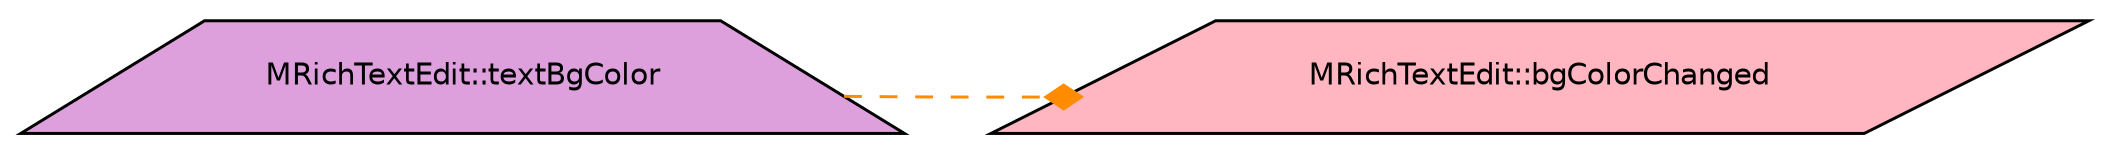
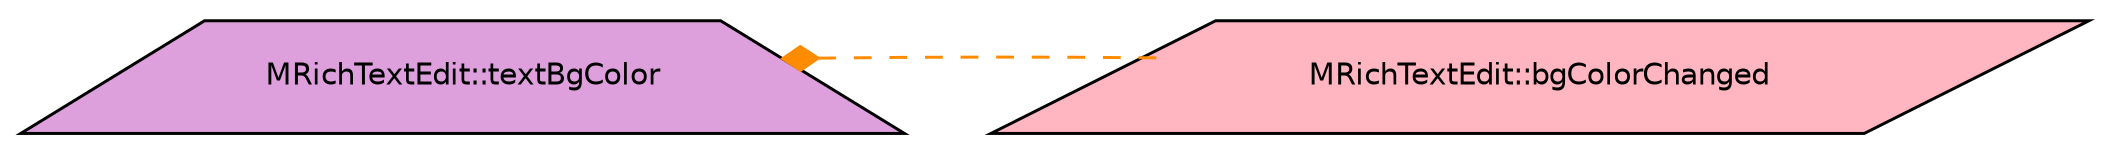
(945, 97) -> (988, 57)
